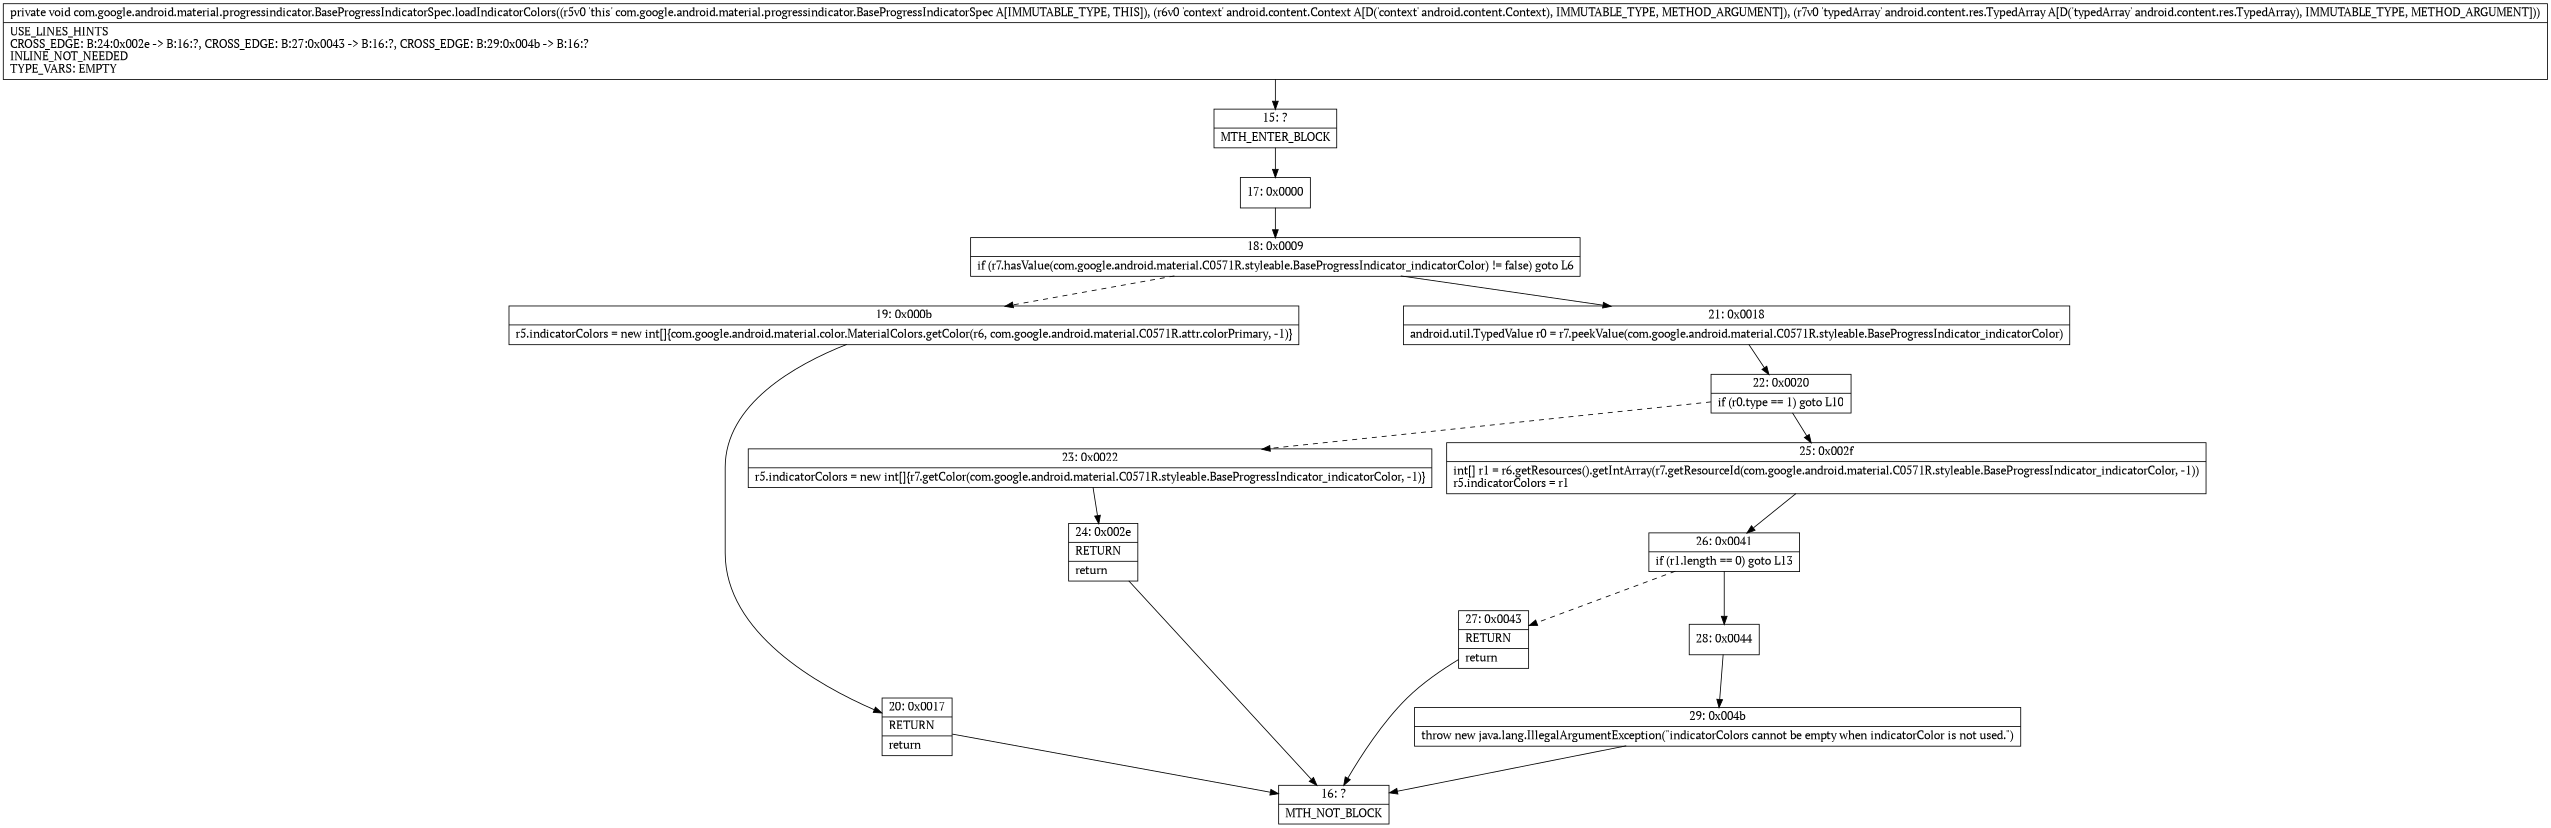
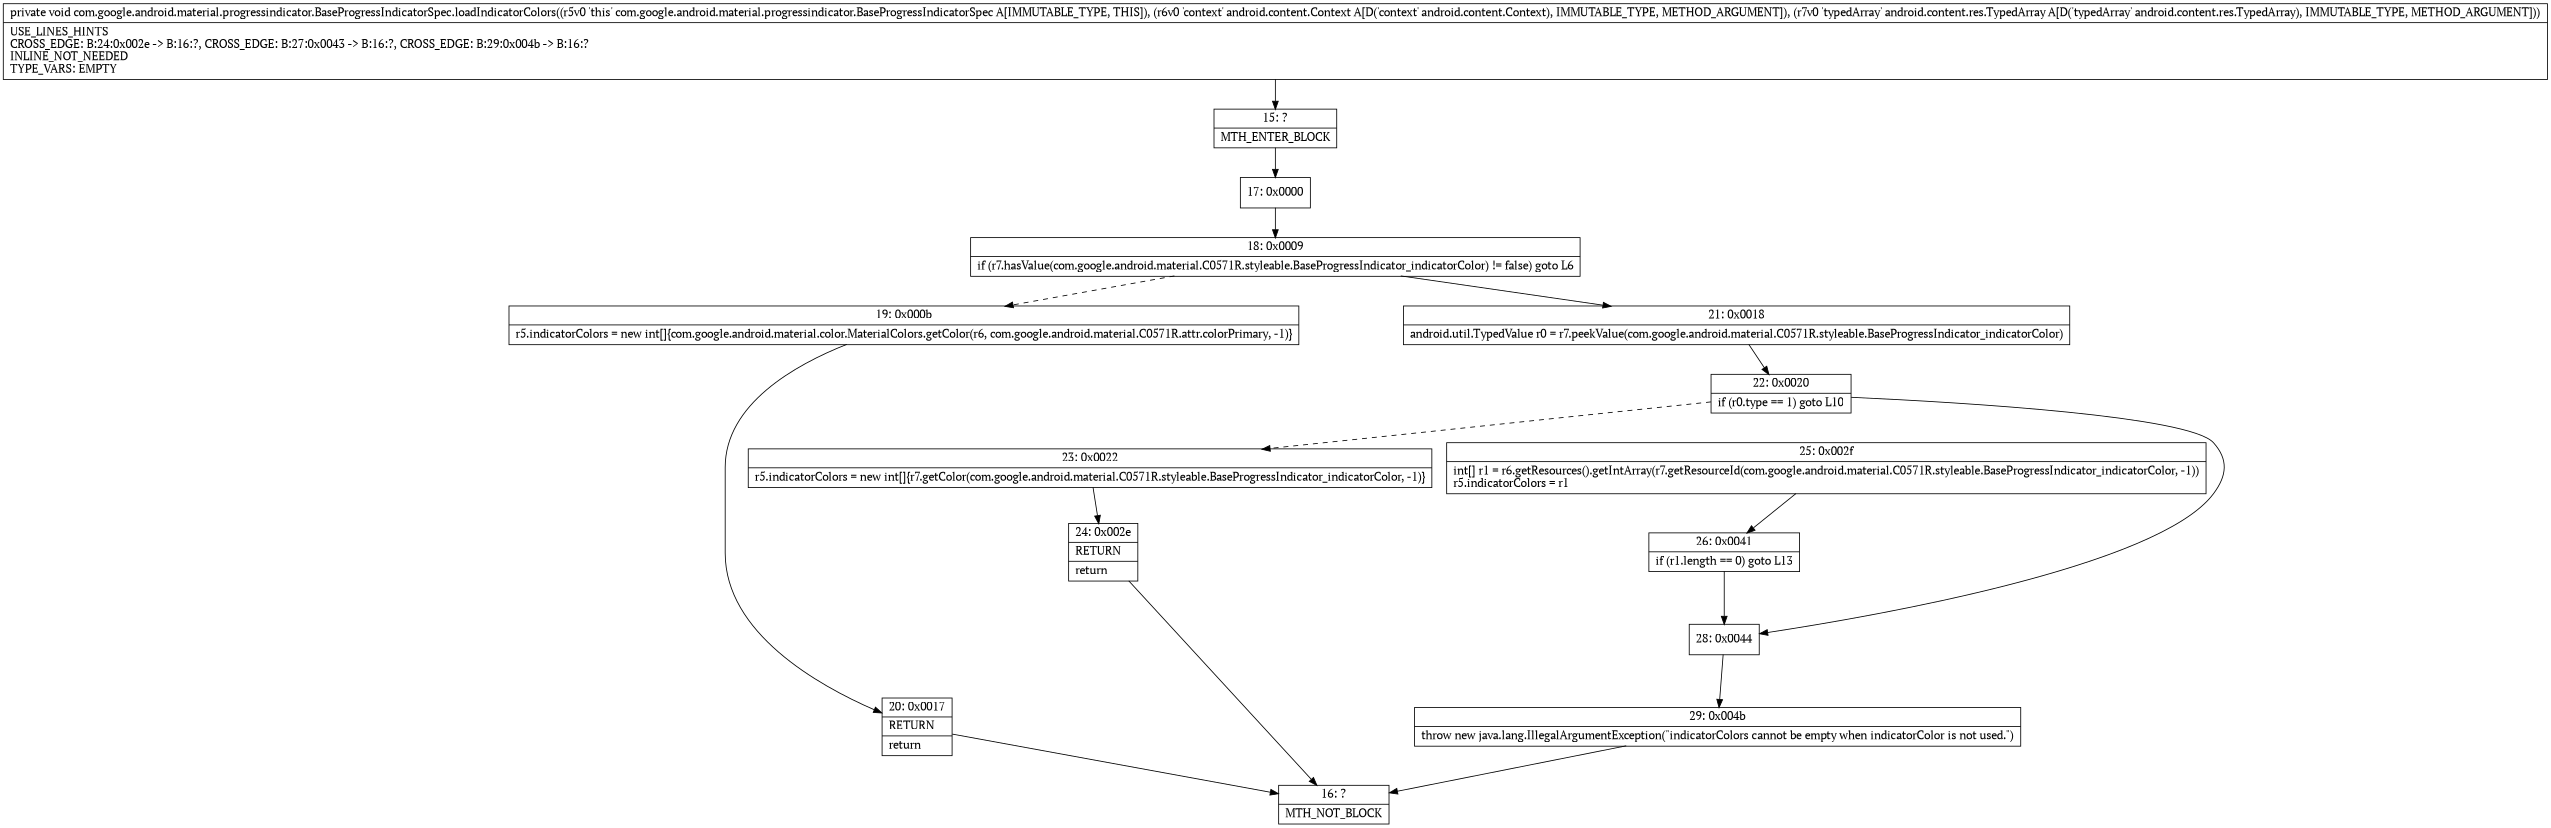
(1800, 424) -> (2195, 510)
(1494, 640) -> none
